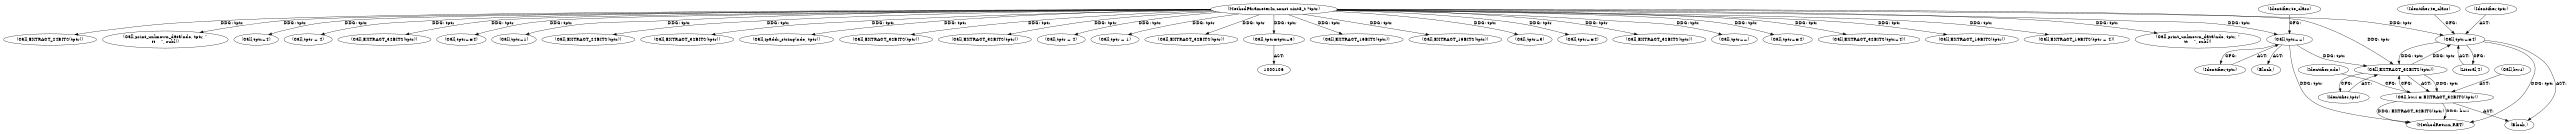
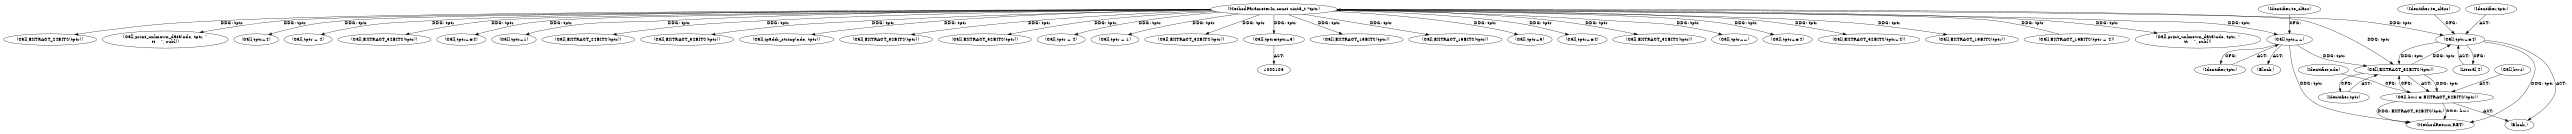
(1762, 16) -> (1701, 13)
